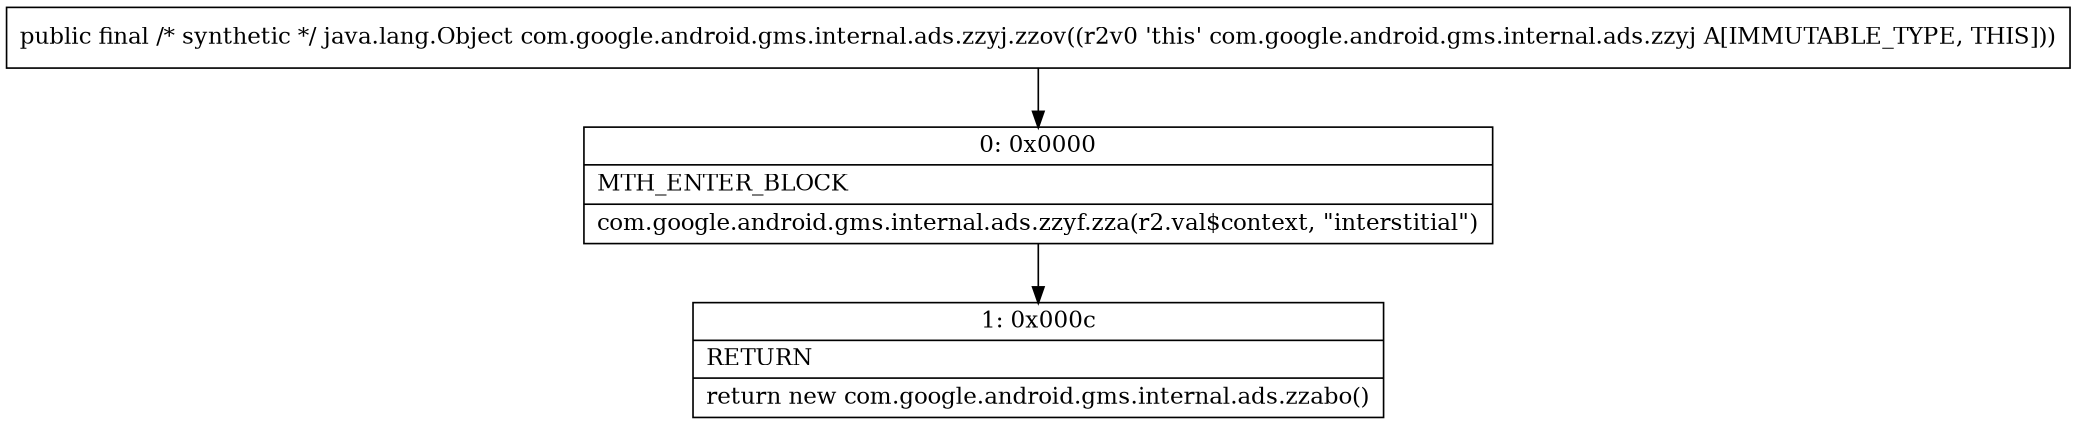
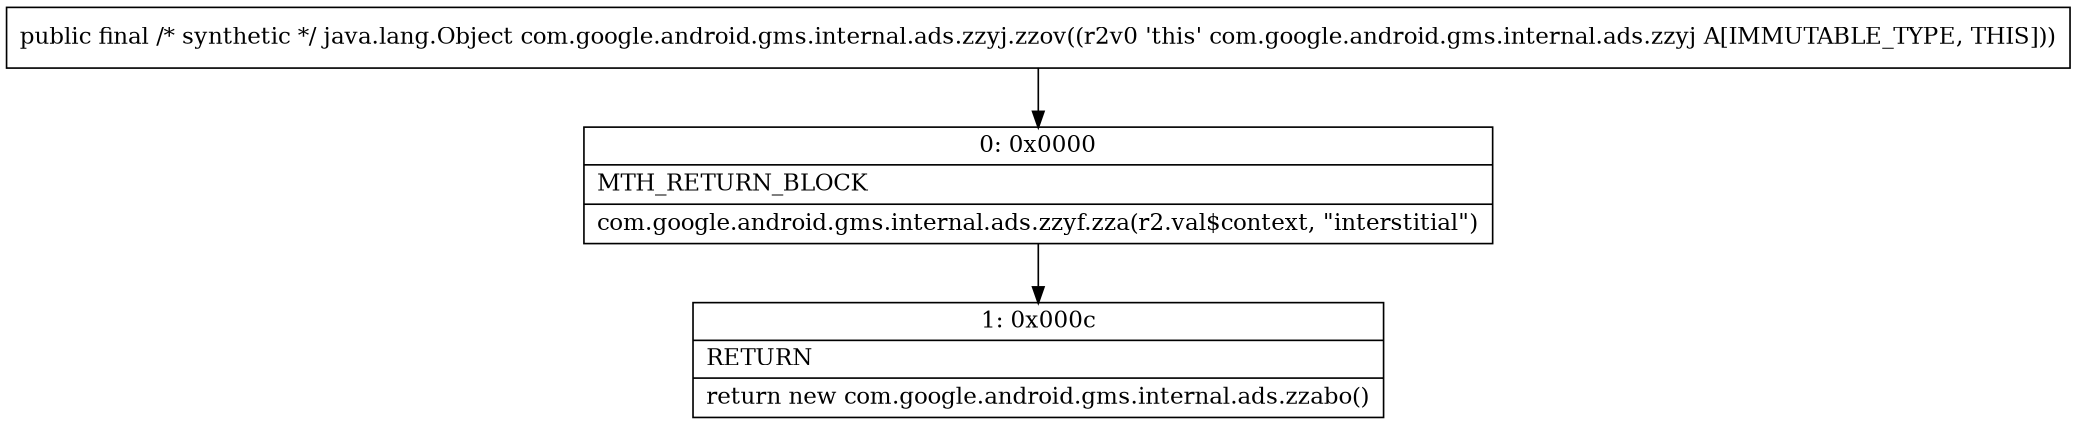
(723, 184) -> (733, 184)
